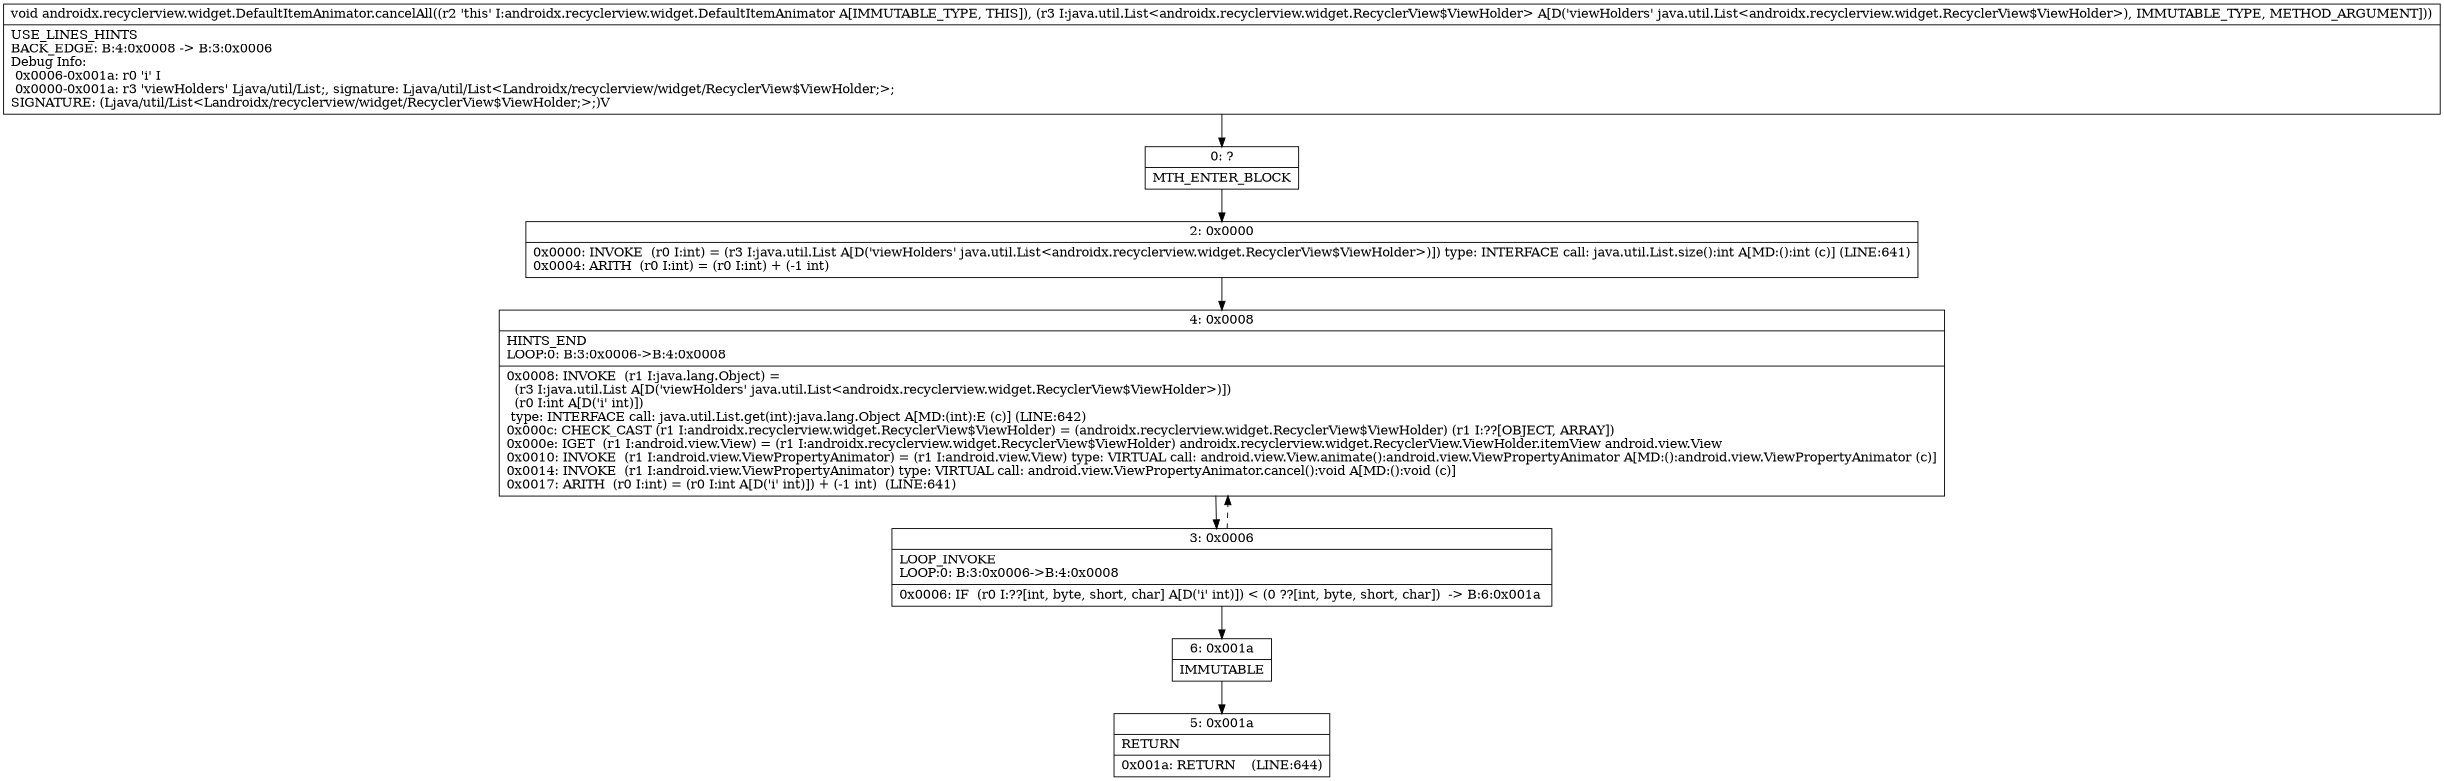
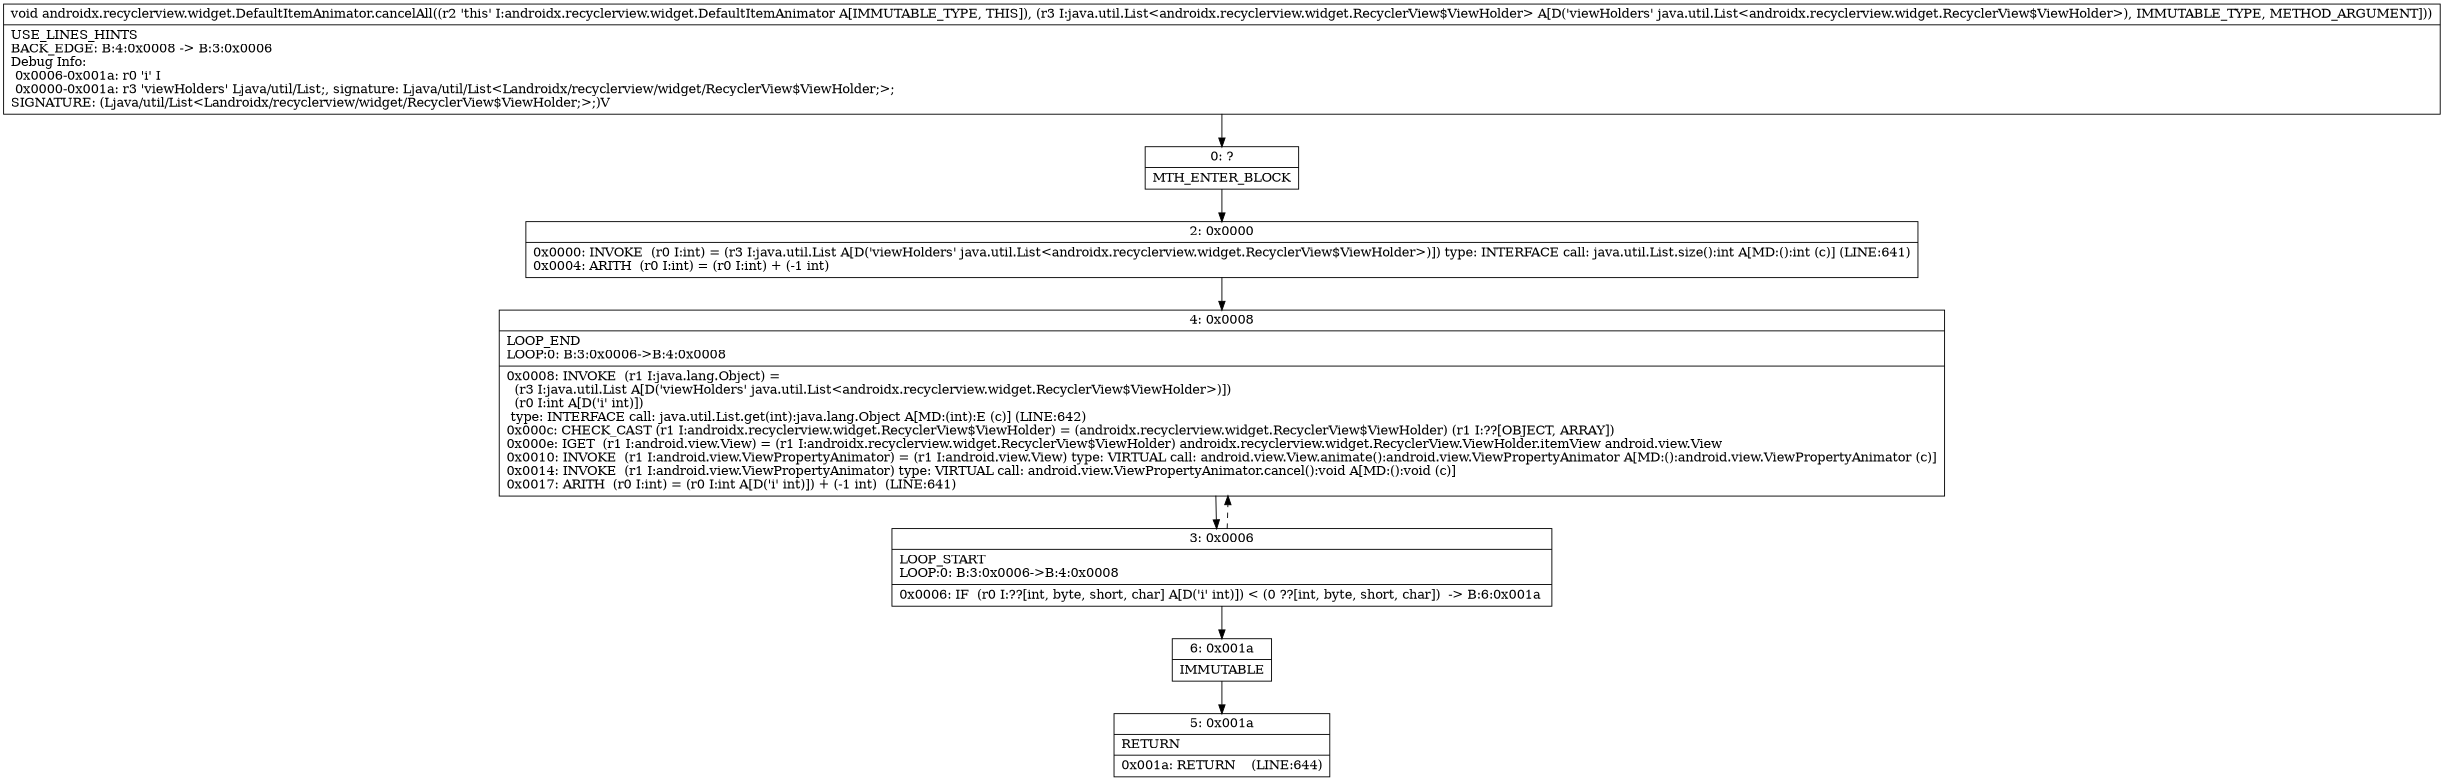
(547, 341) -> (543, 341)
(948, 560) -> (942, 560)
